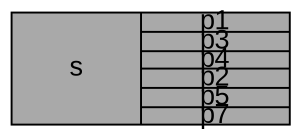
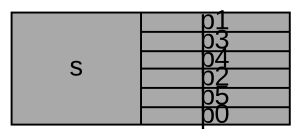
(215, 115) -> (215, 115)
